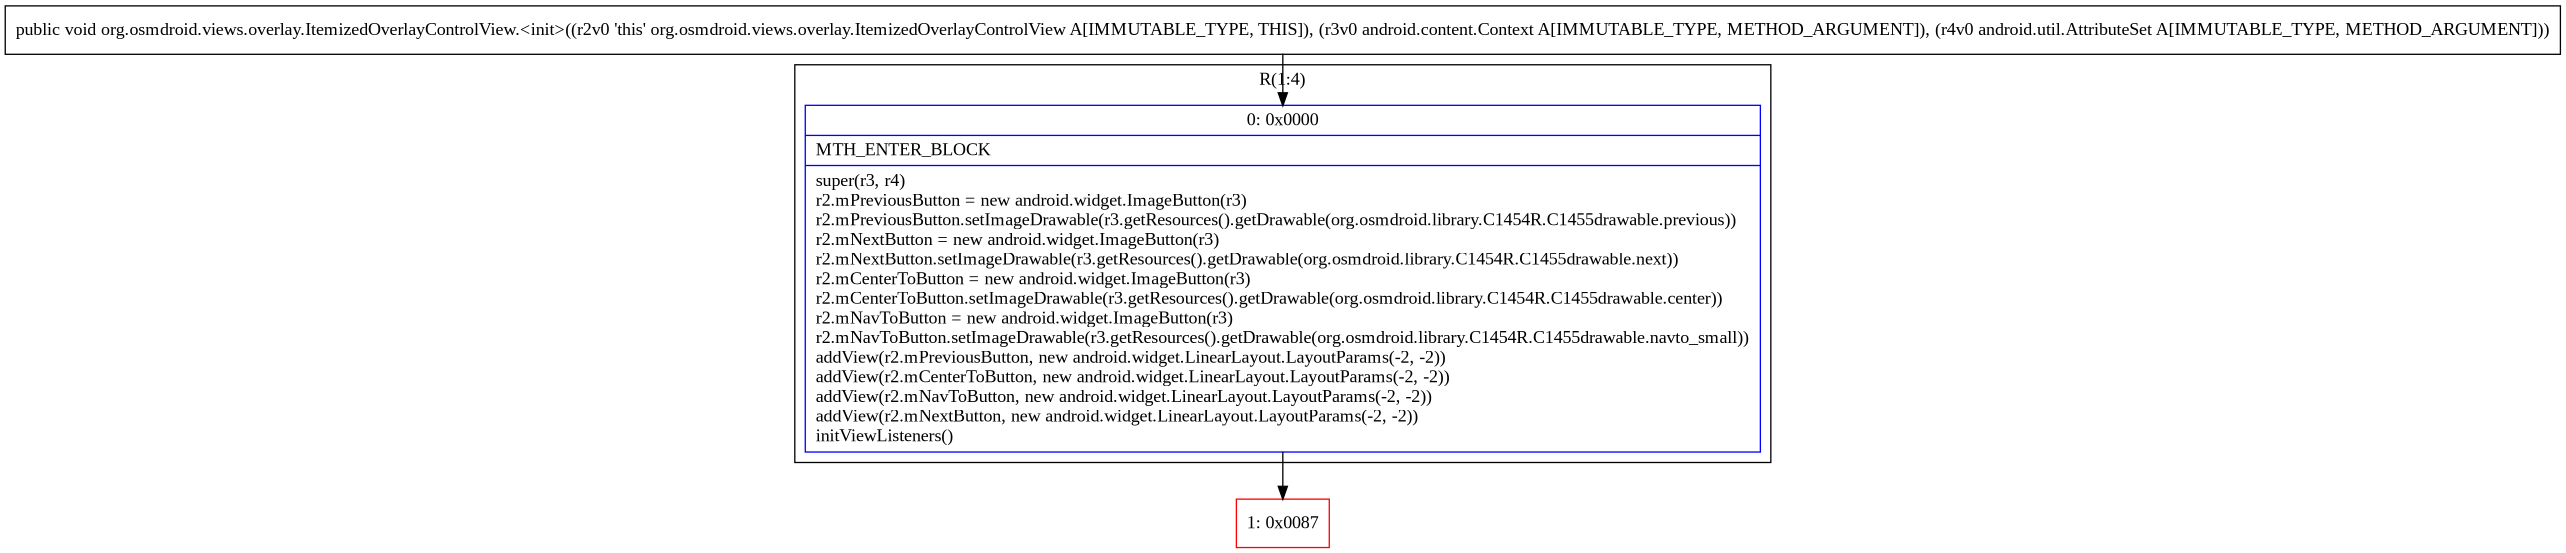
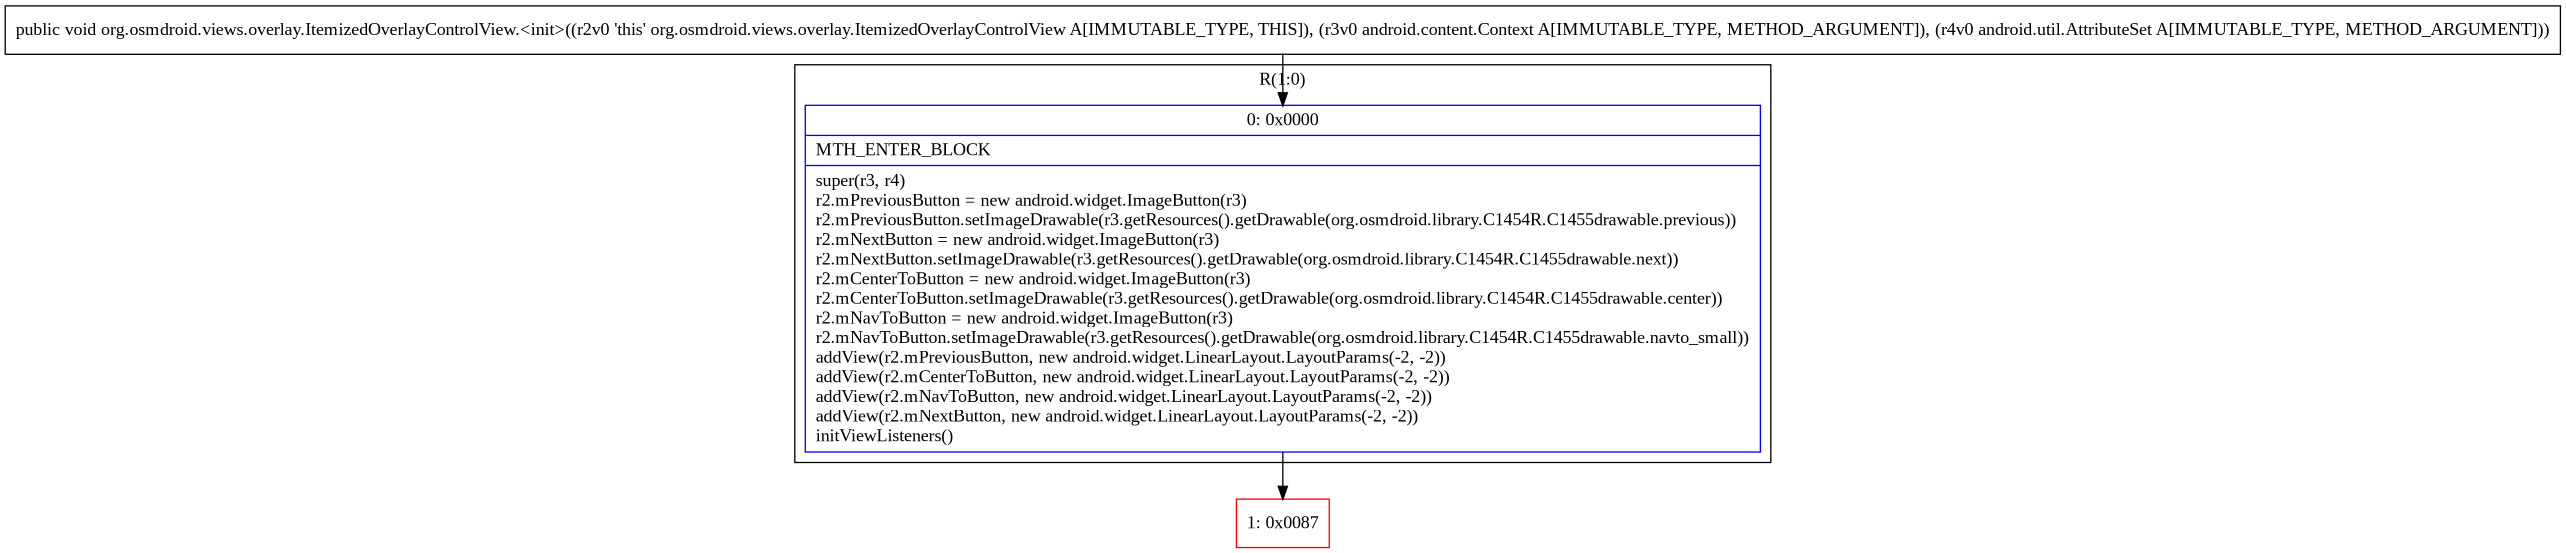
(1283, 80) -> (1283, 80)
